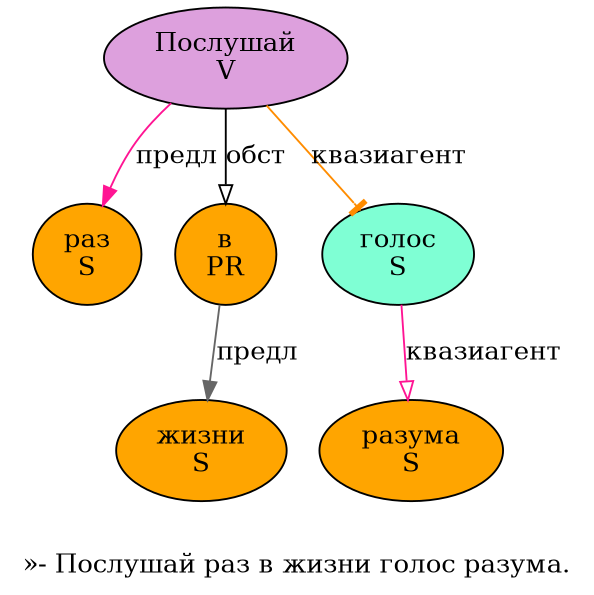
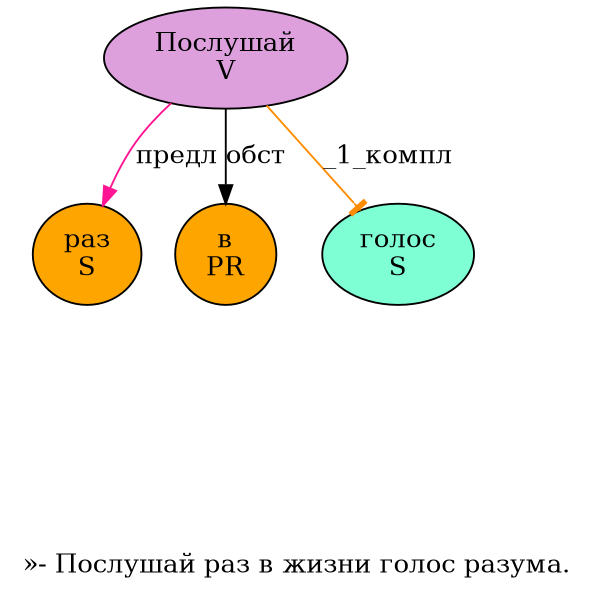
(226, 147) -> (226, 147)
(389, 156) -> (389, 156)
(201, 451) -> none
(411, 451) -> none
